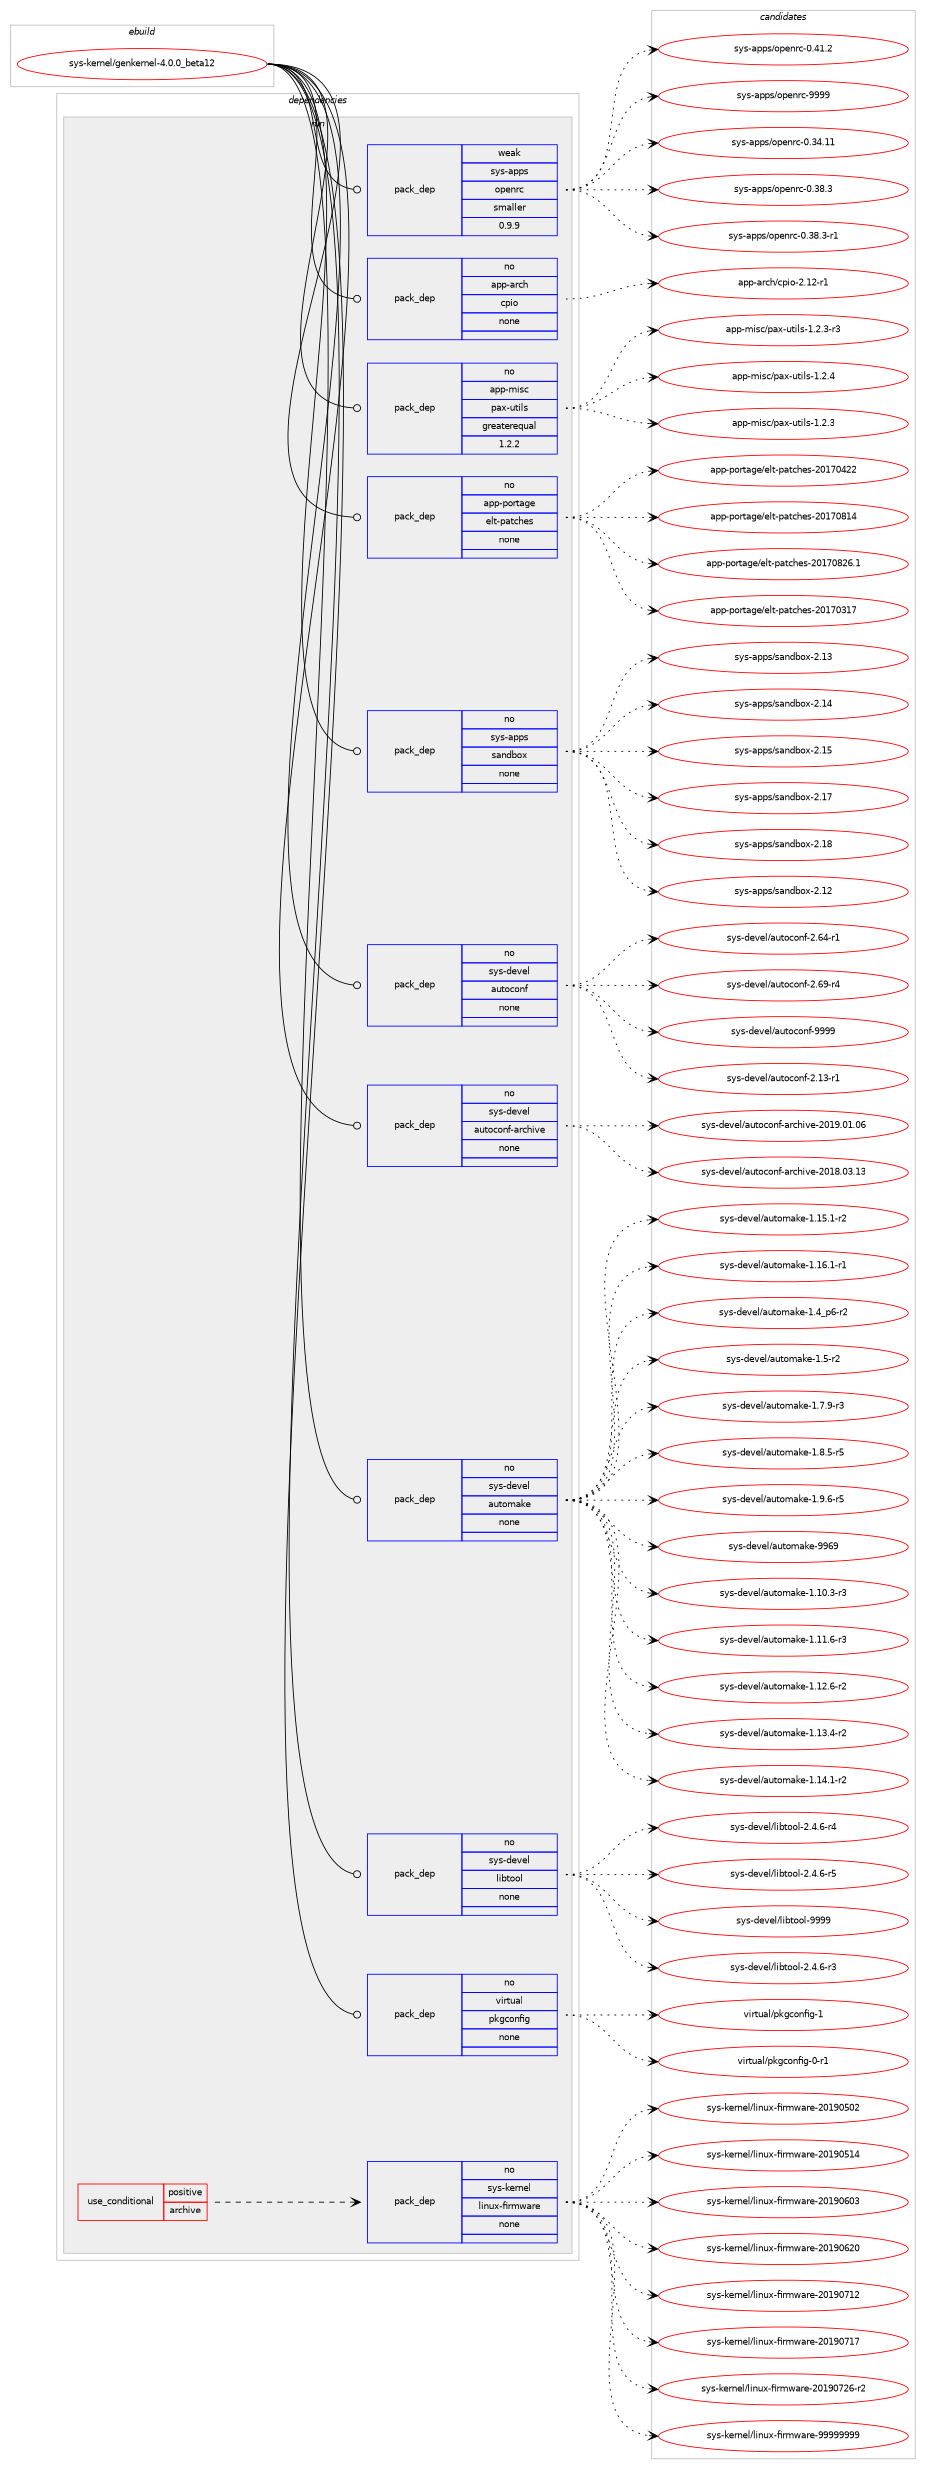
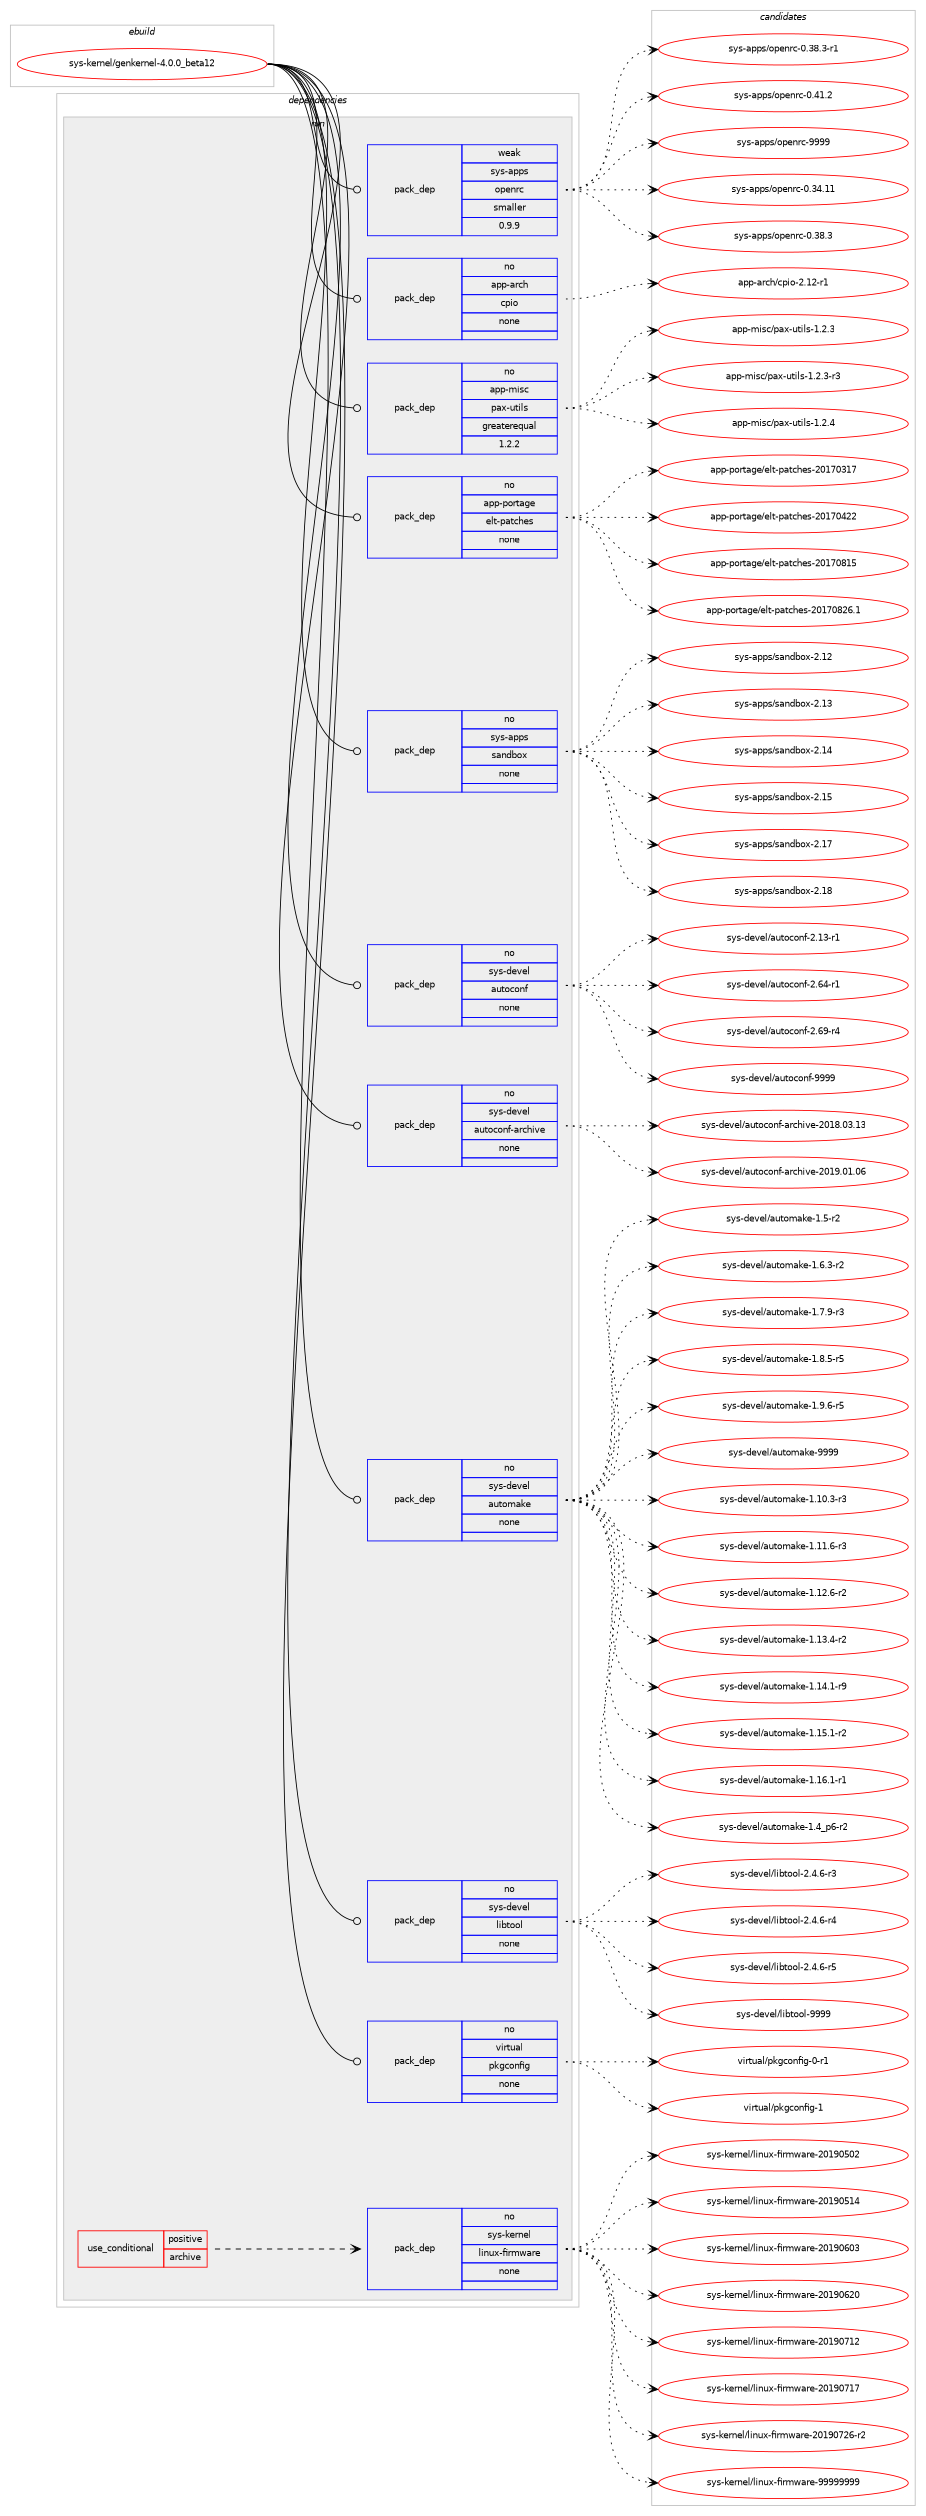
(783, 517) -> (783, 564)
none -> (783, 1266)
(783, 1547) -> (783, 1453)
(783, 1781) -> (783, 1687)
